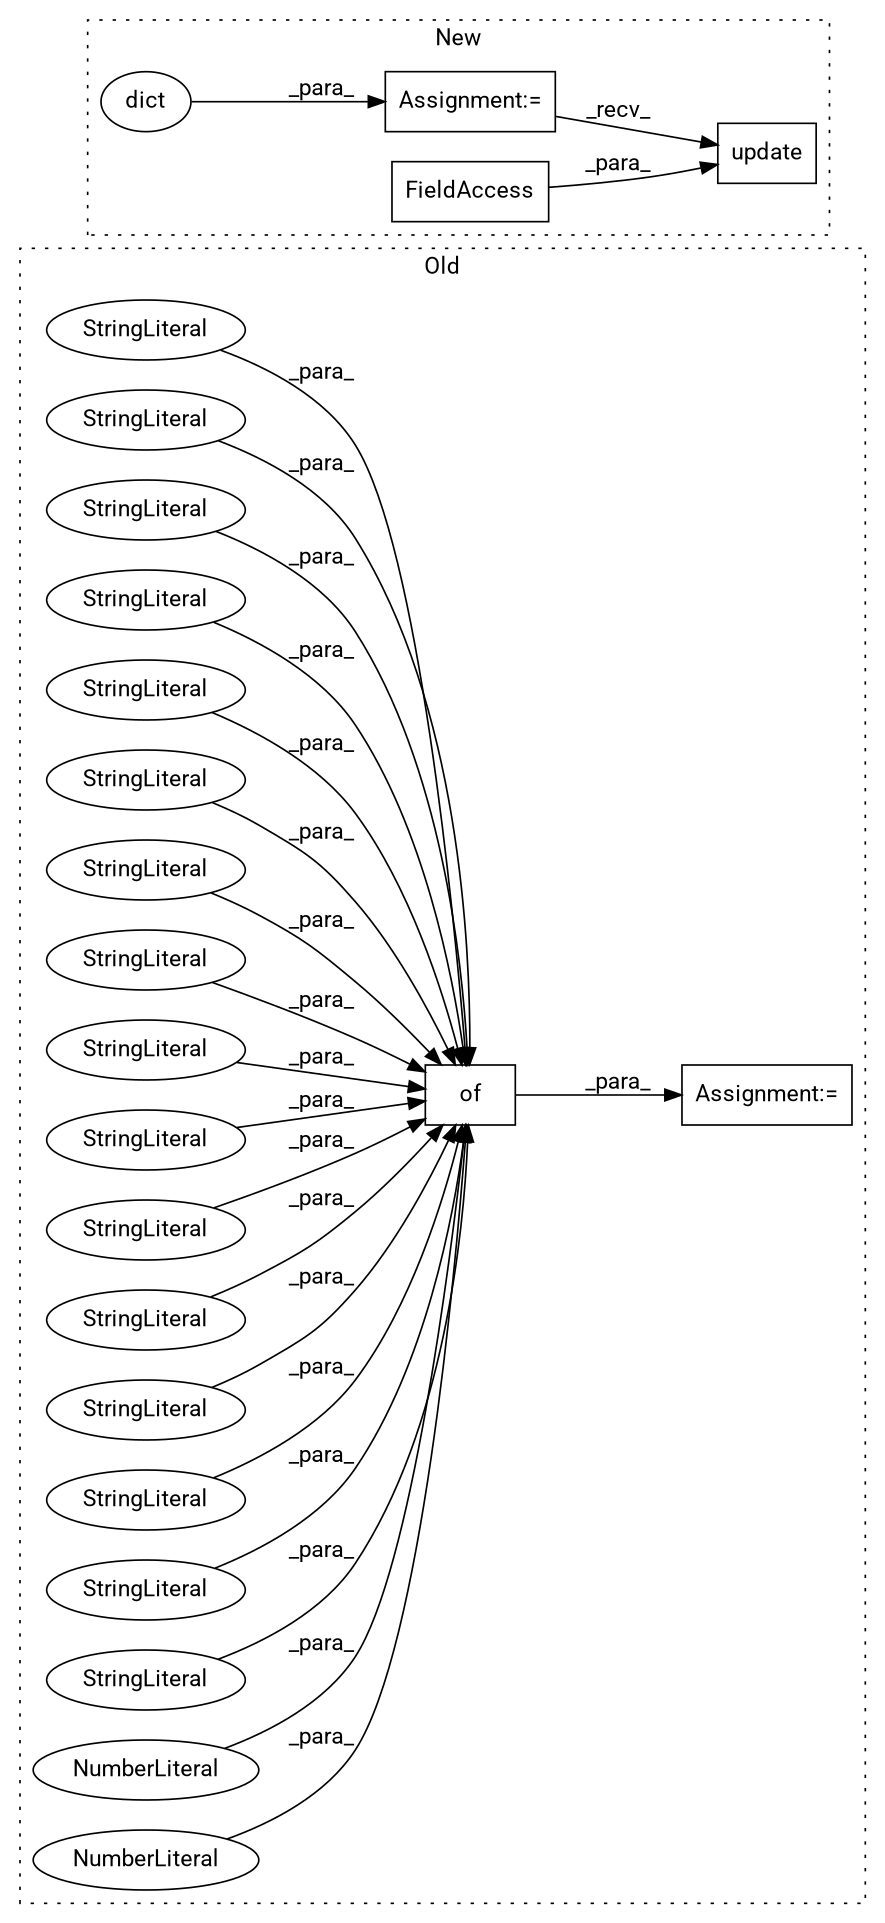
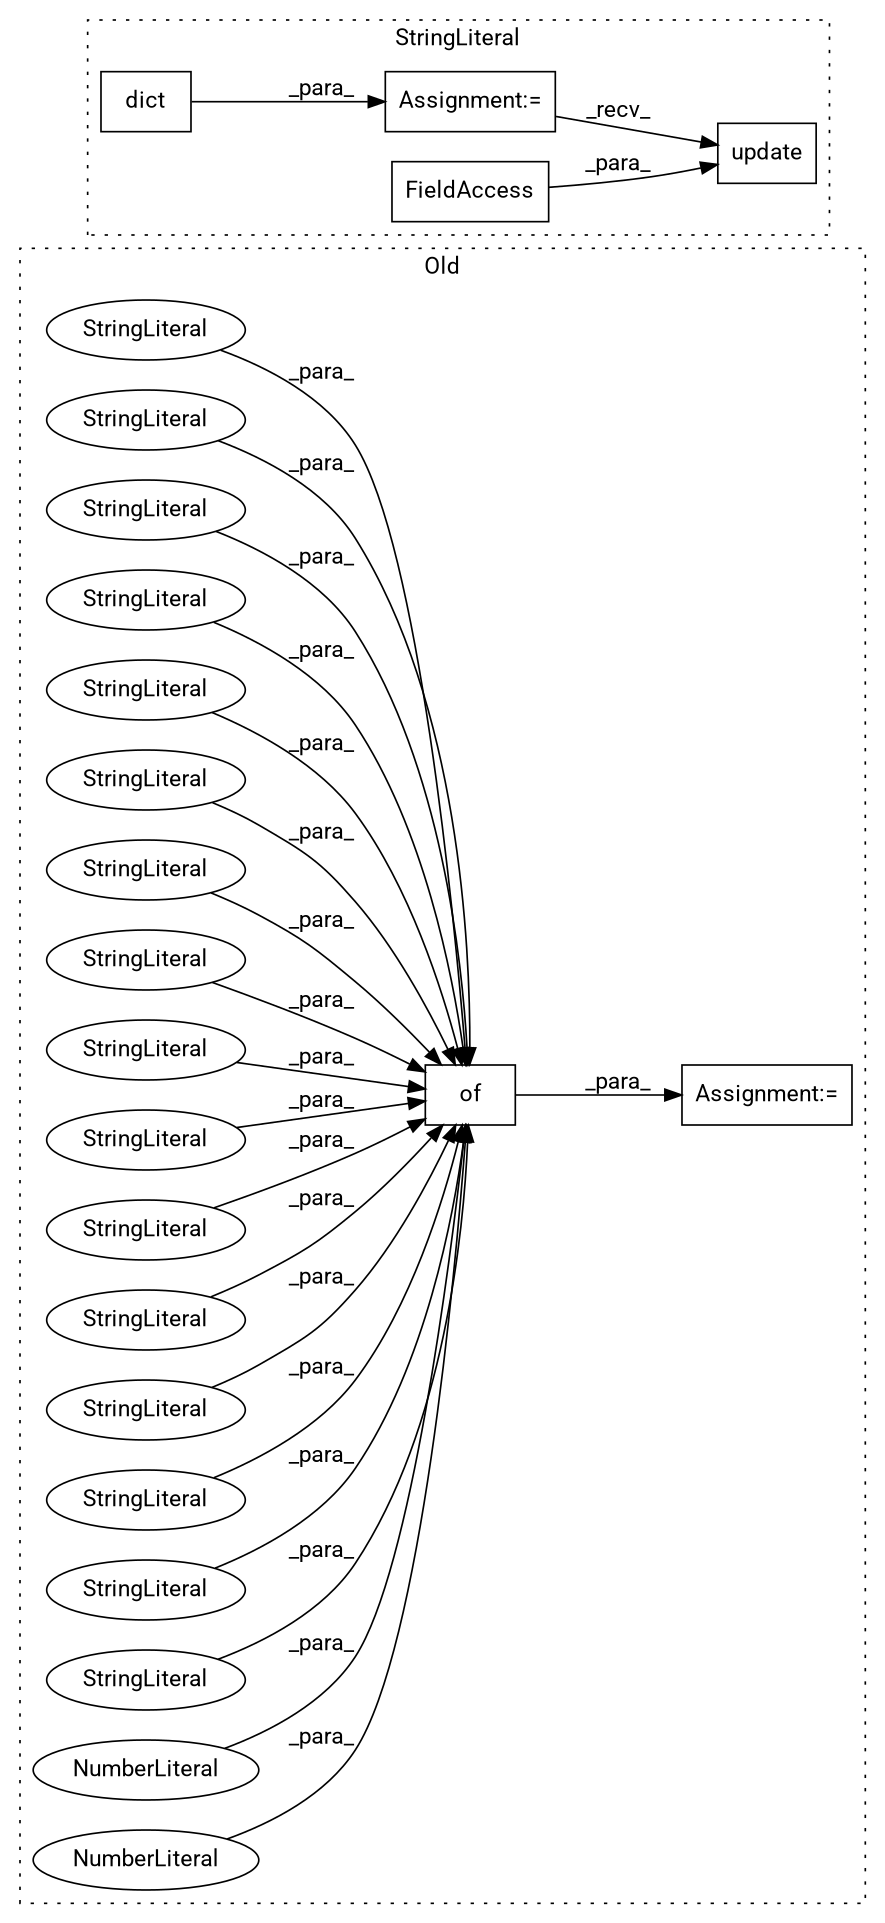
(459, 39) -> (459, 39)
(146, 102) -> (146, 102)
